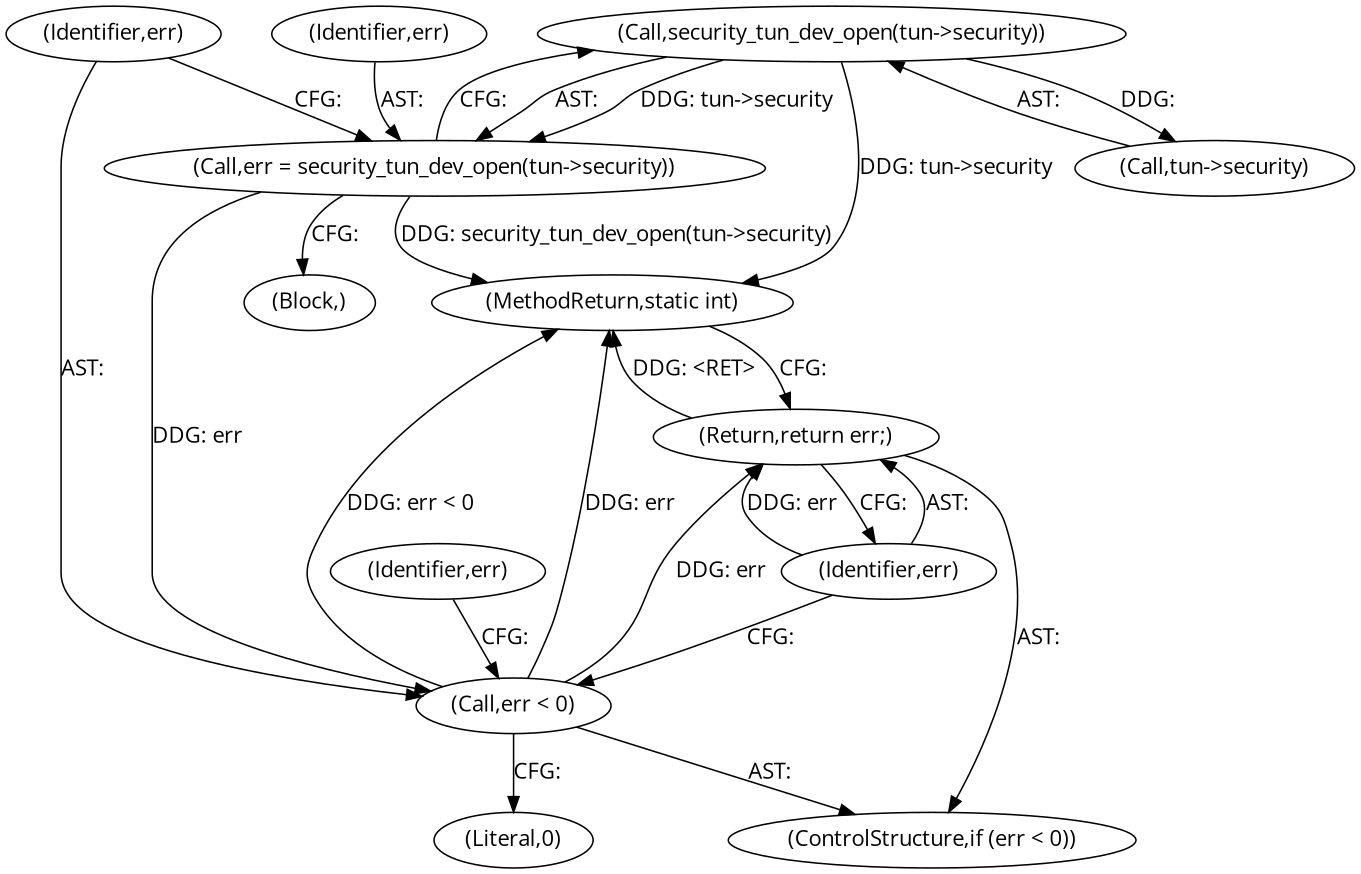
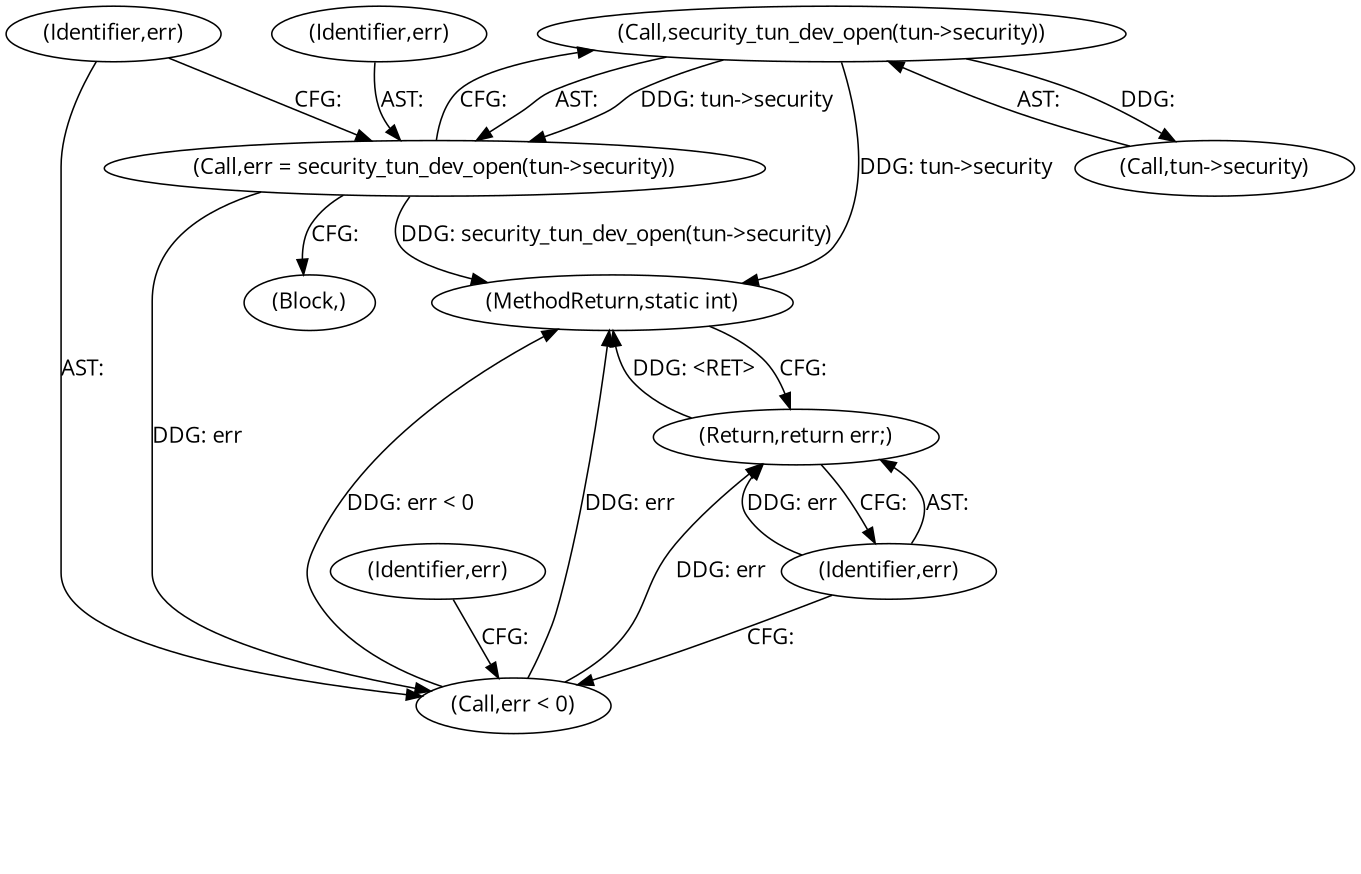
(514, 840) -> none
(932, 840) -> none
